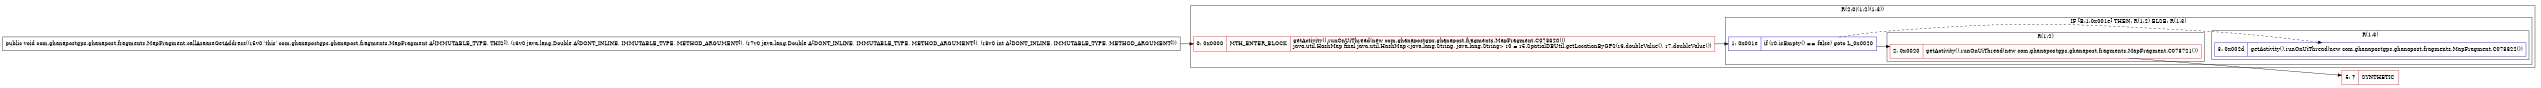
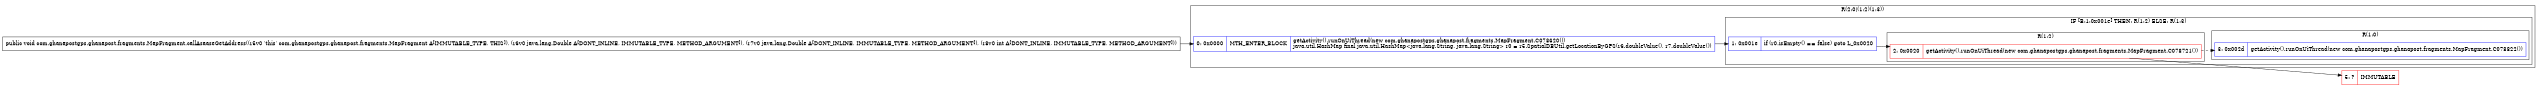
(2079, 25) -> (2207, 50)
(2370, 35) -> (2370, 35)
(1454, 44) -> (1454, 44)
(2378, 77) -> (2378, 77)
